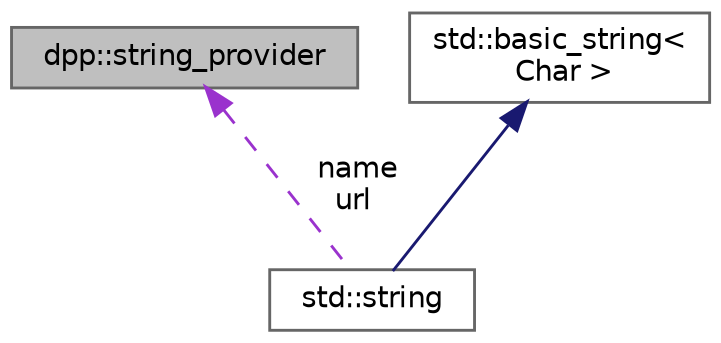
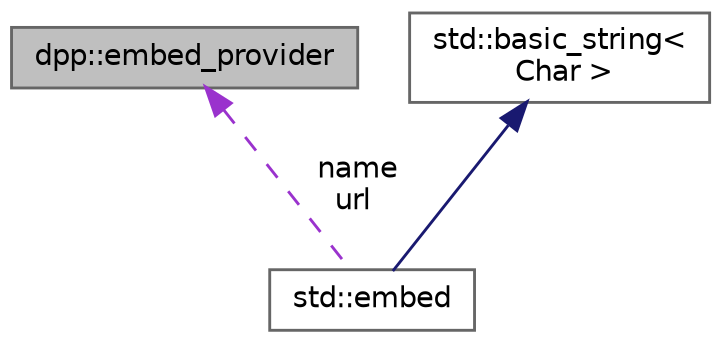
(185, 58) -> (185, 58)
(372, 300) -> (372, 300)
